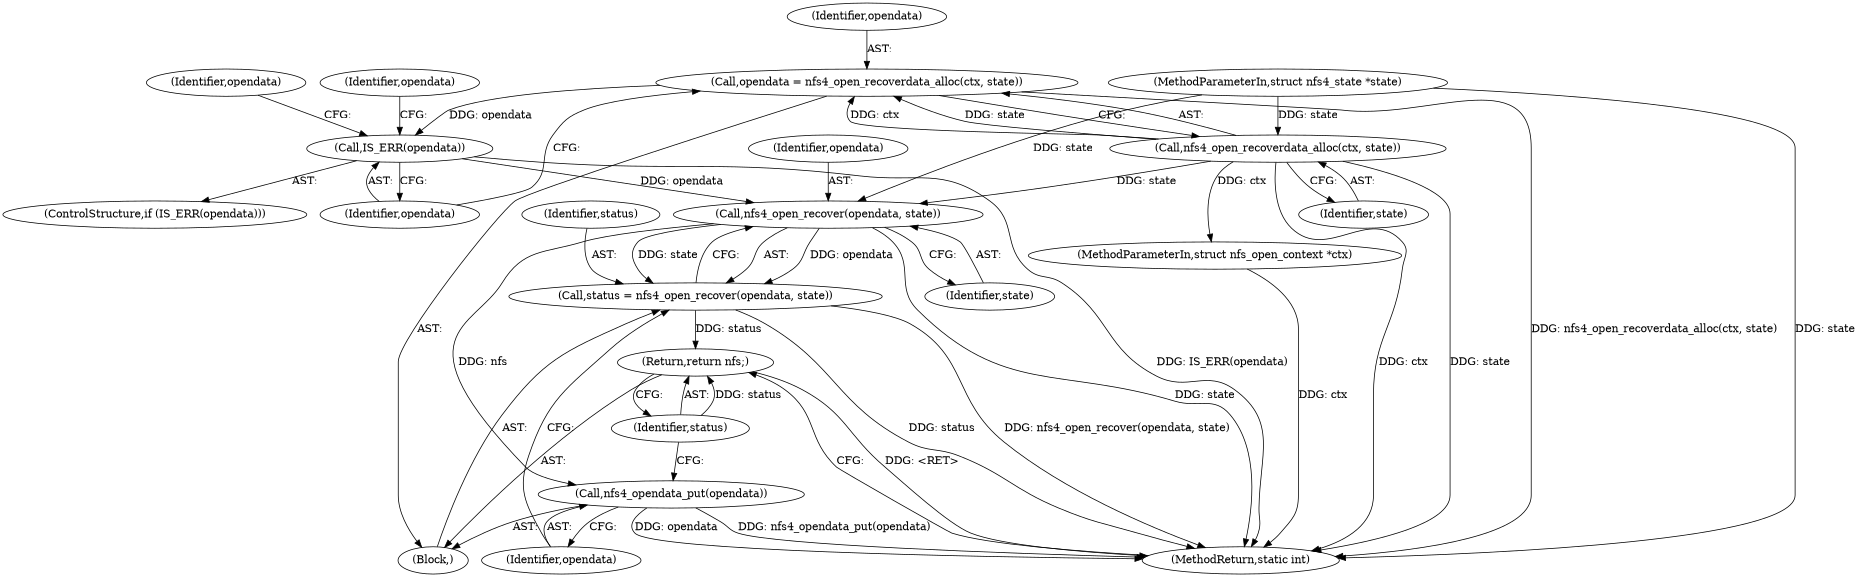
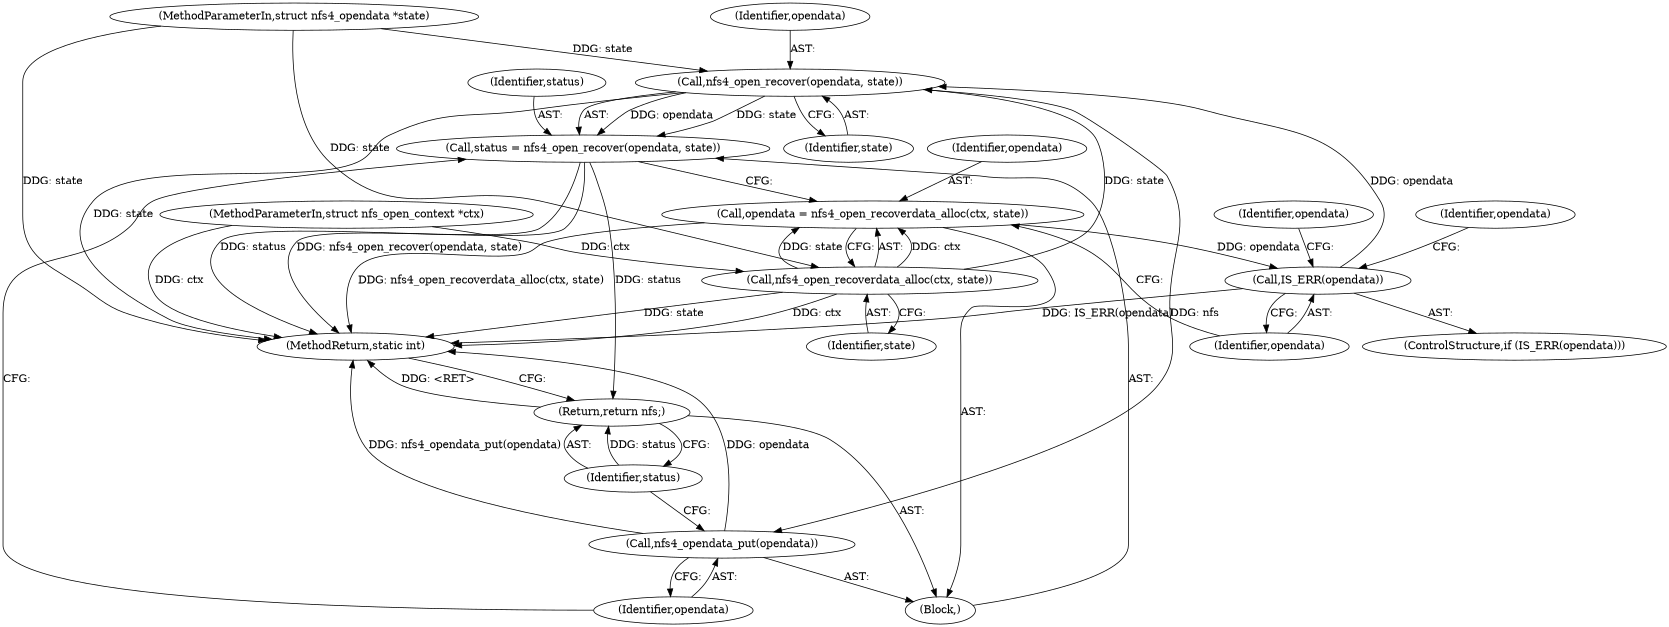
(1278, 83) -> (294, 17)
(1210, 194) -> (583, 254)
(709, 245) -> (724, 181)
